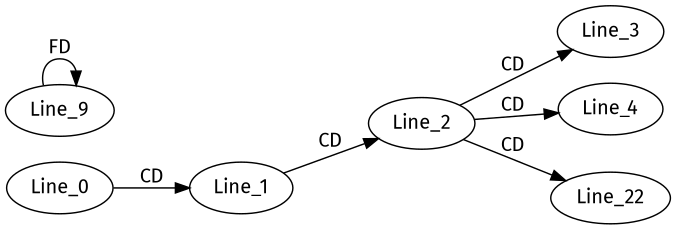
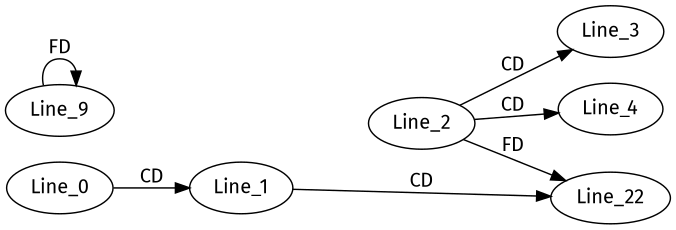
(513, 146) -> (513, 146)
(324, 158) -> (415, 193)
